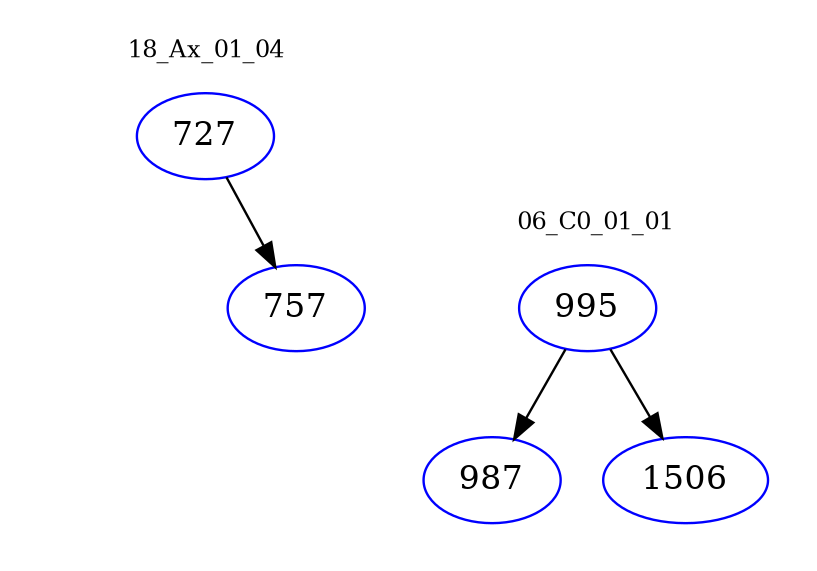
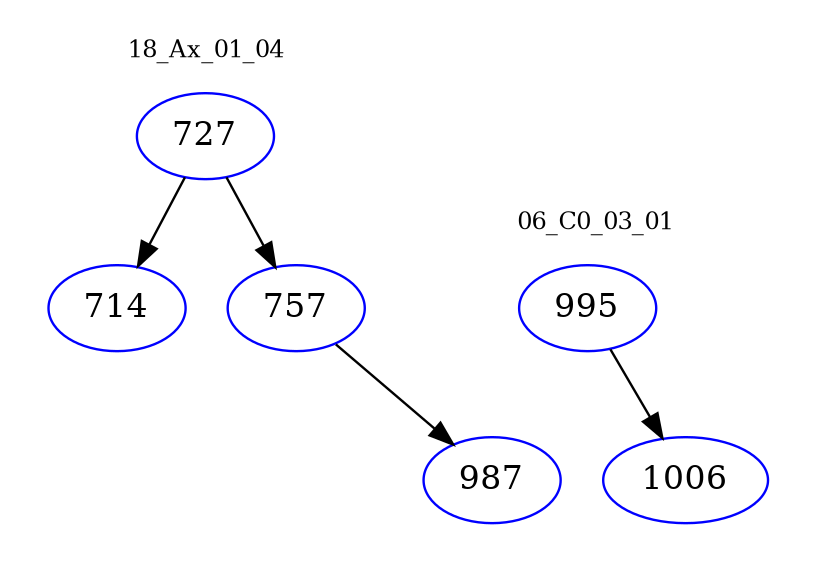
(596, 223) -> (596, 223)
none -> (117, 308)
(546, 384) -> (385, 386)
(686, 480) -> (686, 480)
